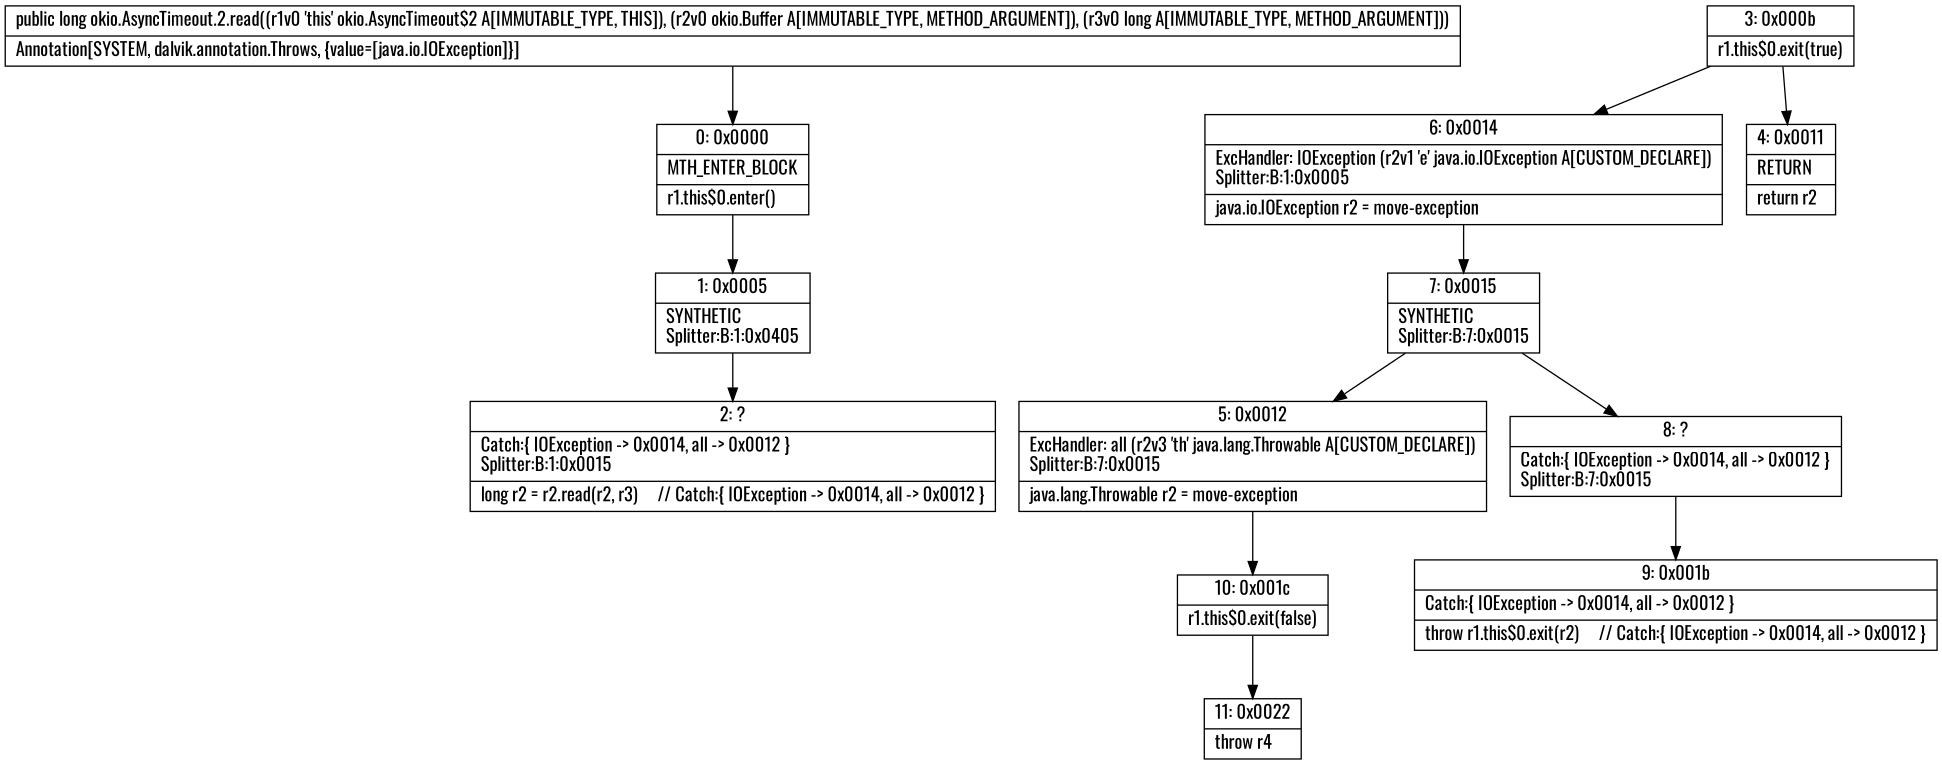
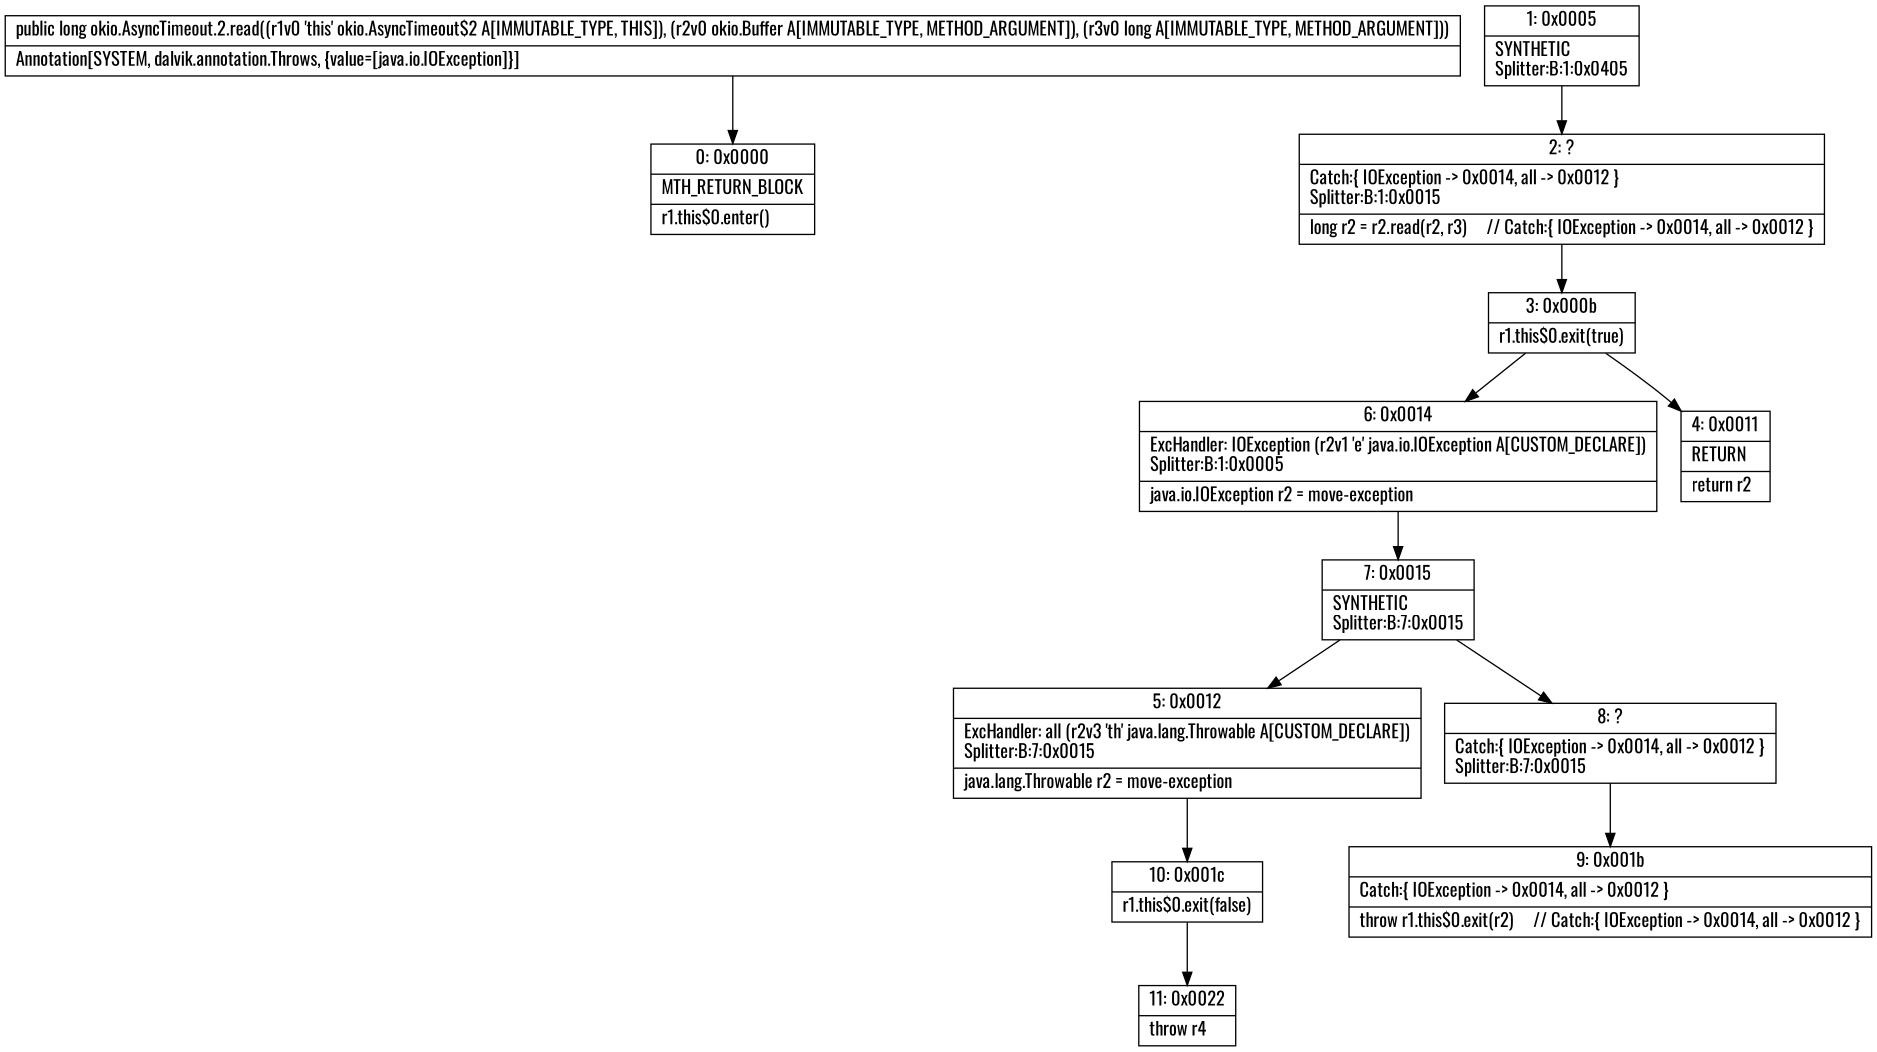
(733, 169) -> (733, 189)
(733, 237) -> none
none -> (1562, 262)
